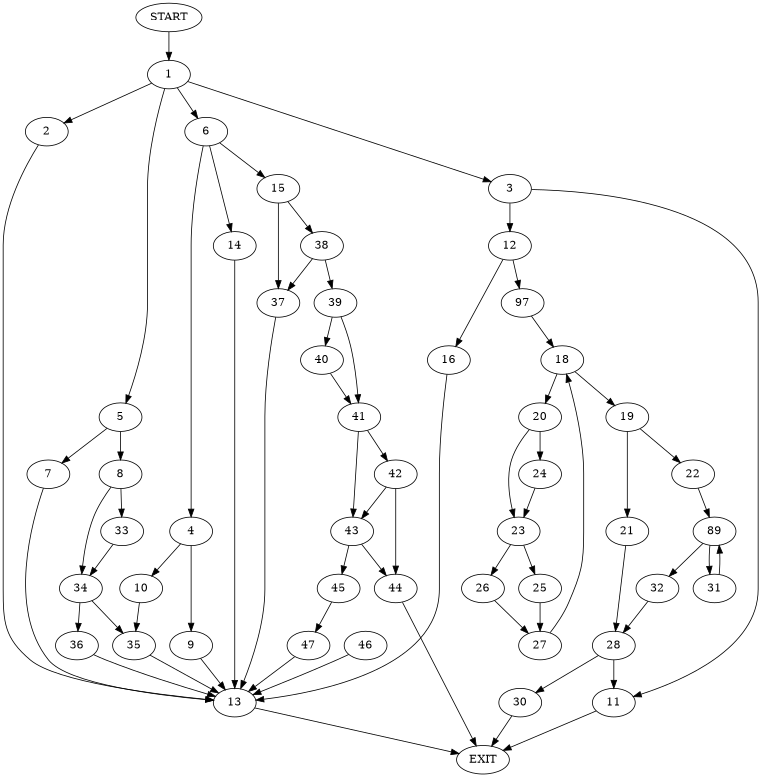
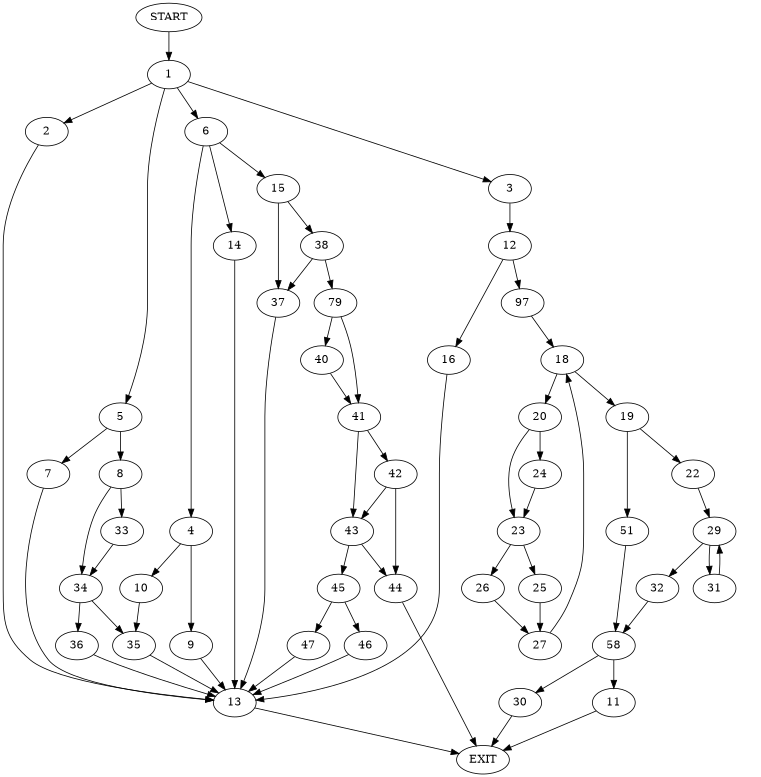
(335, 303) -> (335, 303)
(758, 391) -> none
(627, 531) -> (627, 531)
(715, 531) -> (715, 531)
none -> (350, 613)
(614, 646) -> (614, 646)
